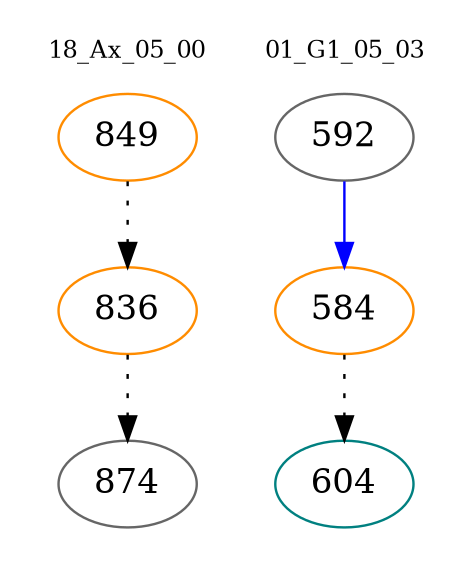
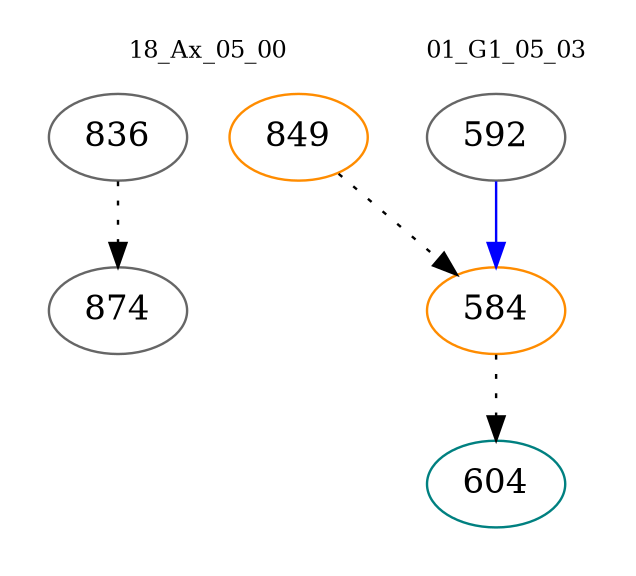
(128, 212) -> (371, 201)
(128, 311) -> (118, 137)
